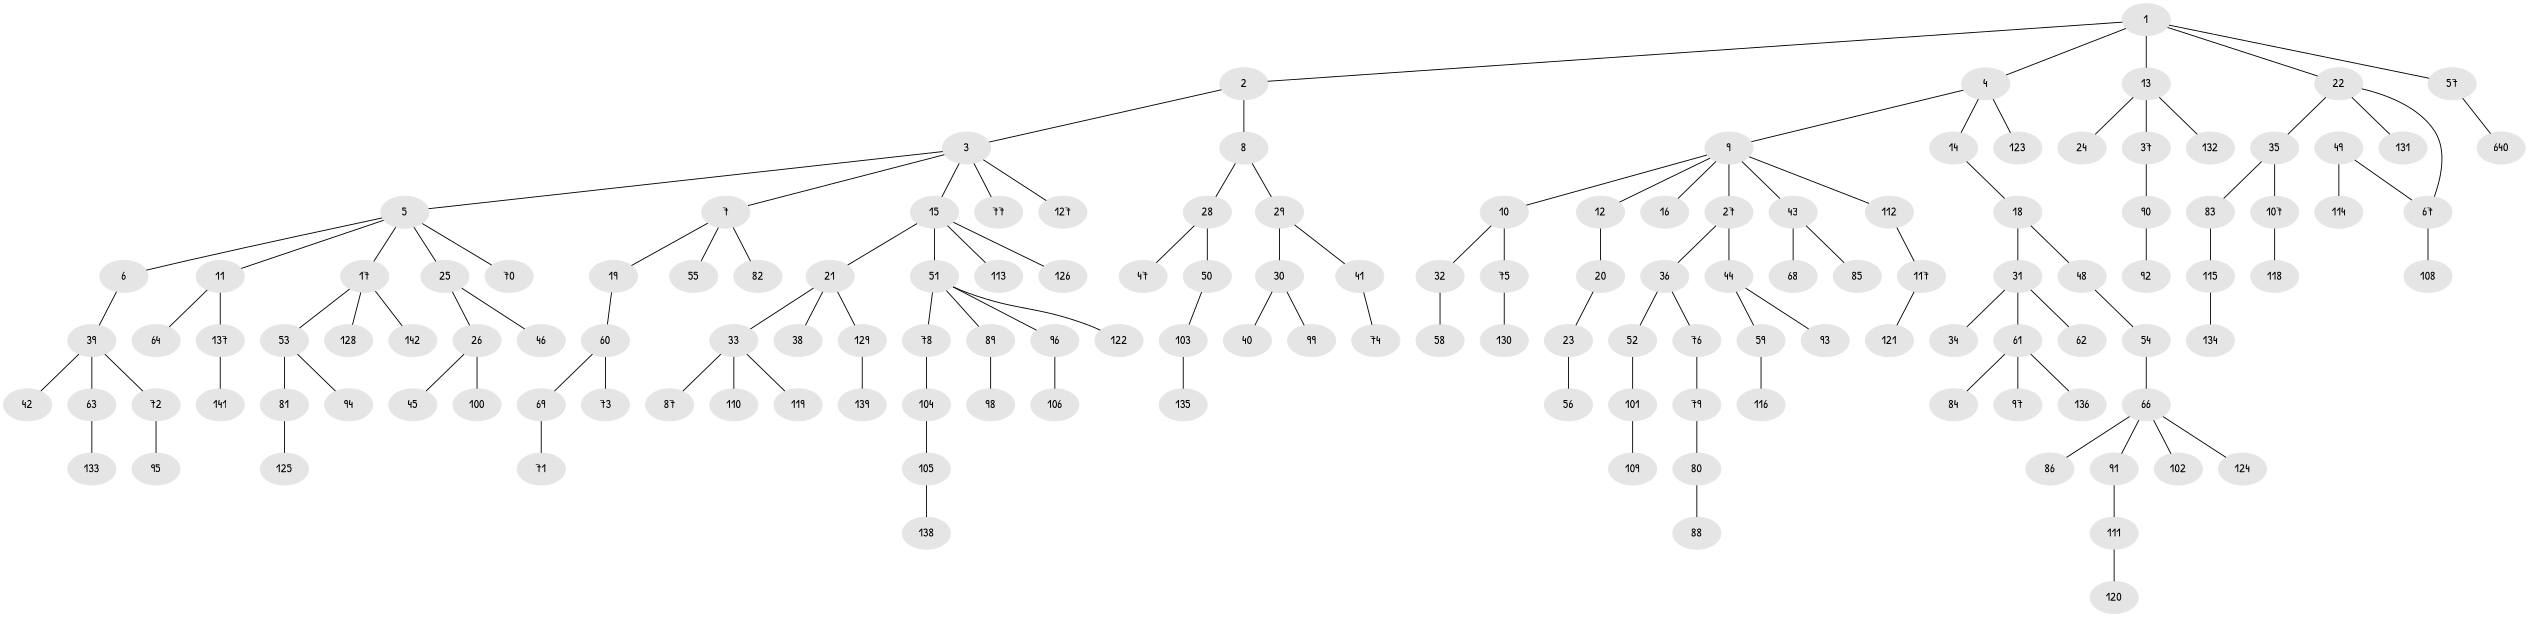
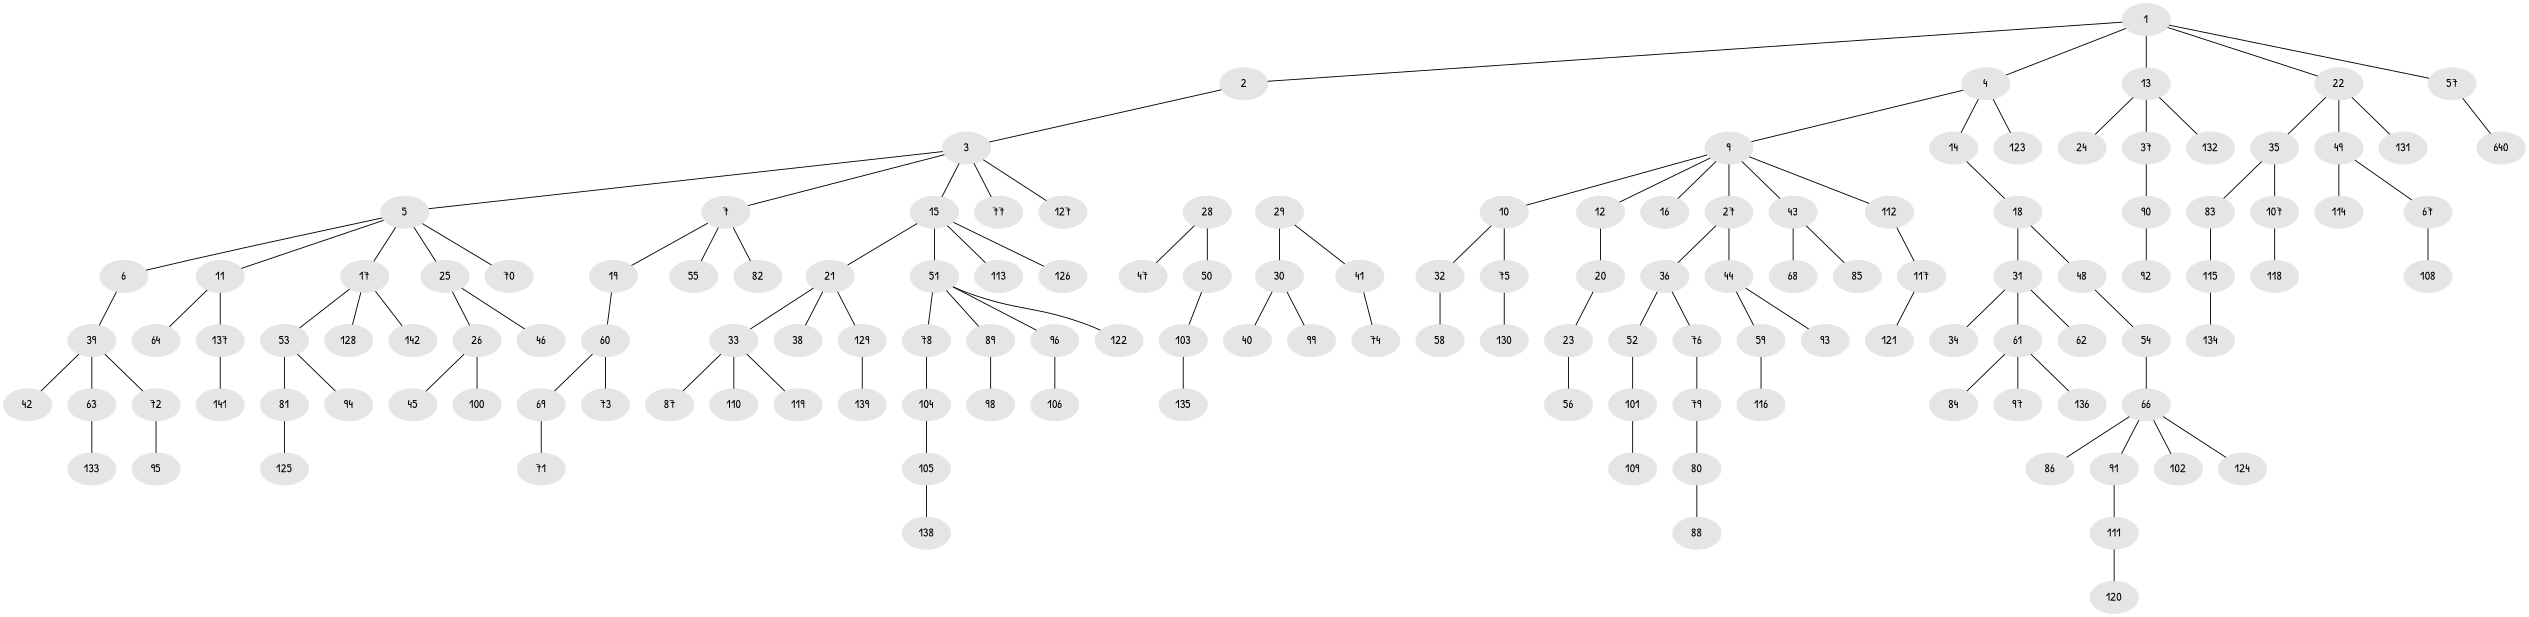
(2429, 124) -> (2339, 116)
(1244, 148) -> none
